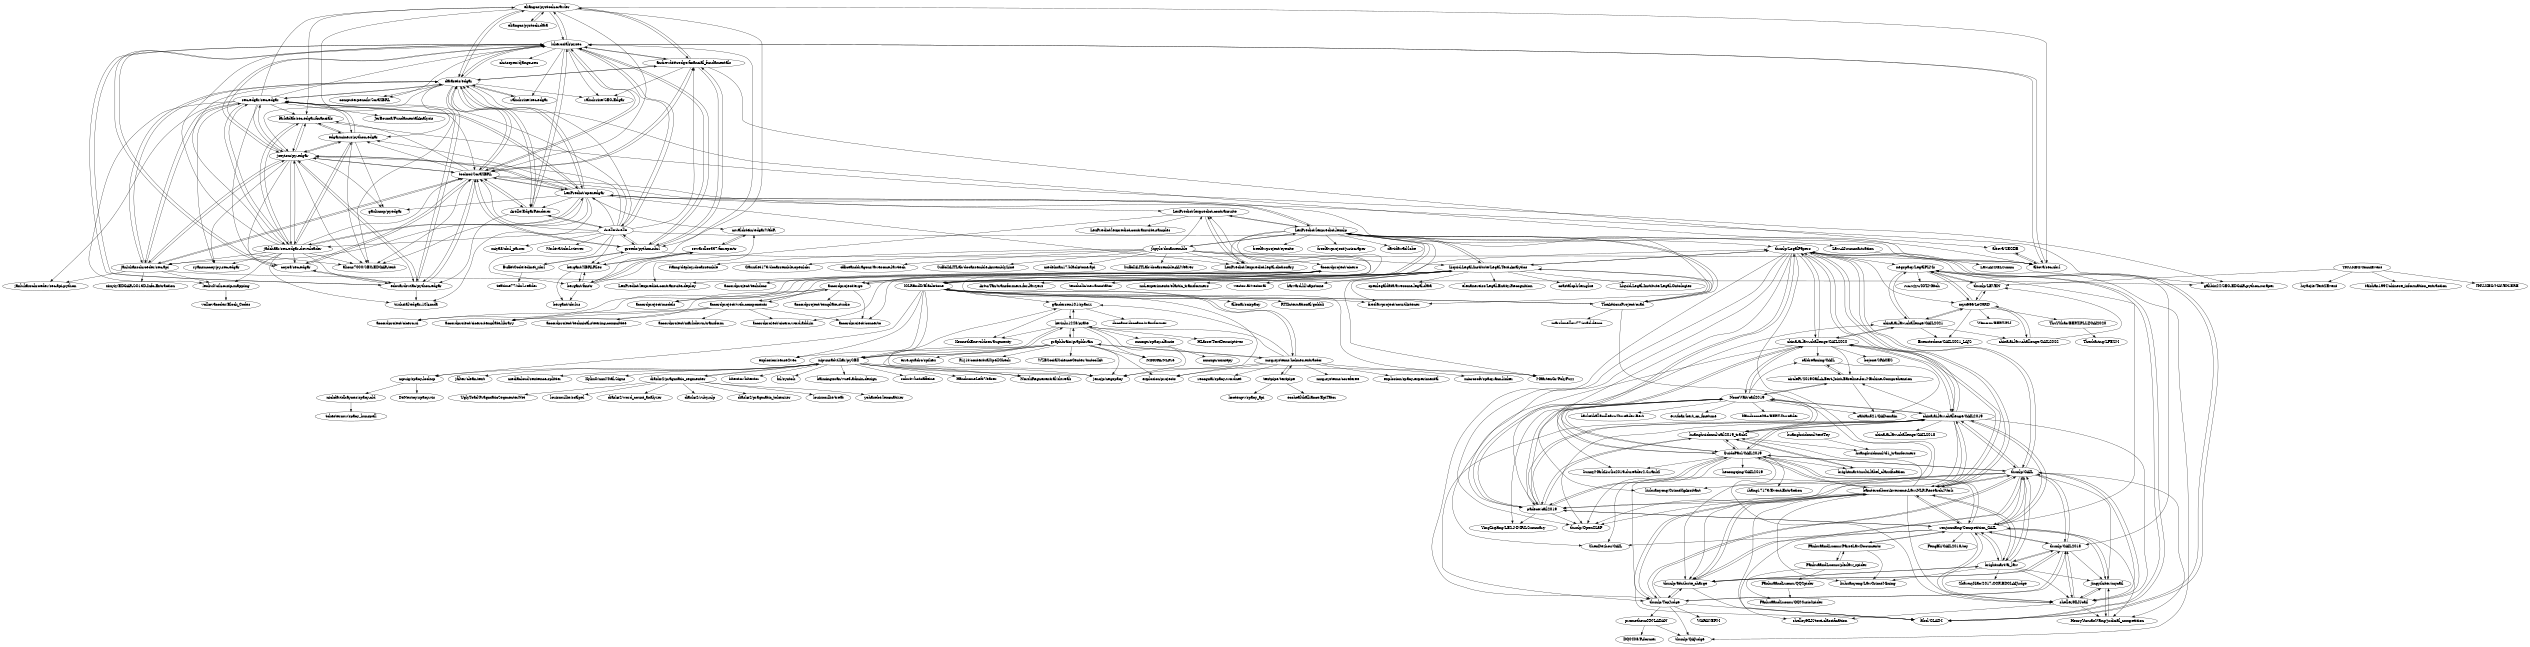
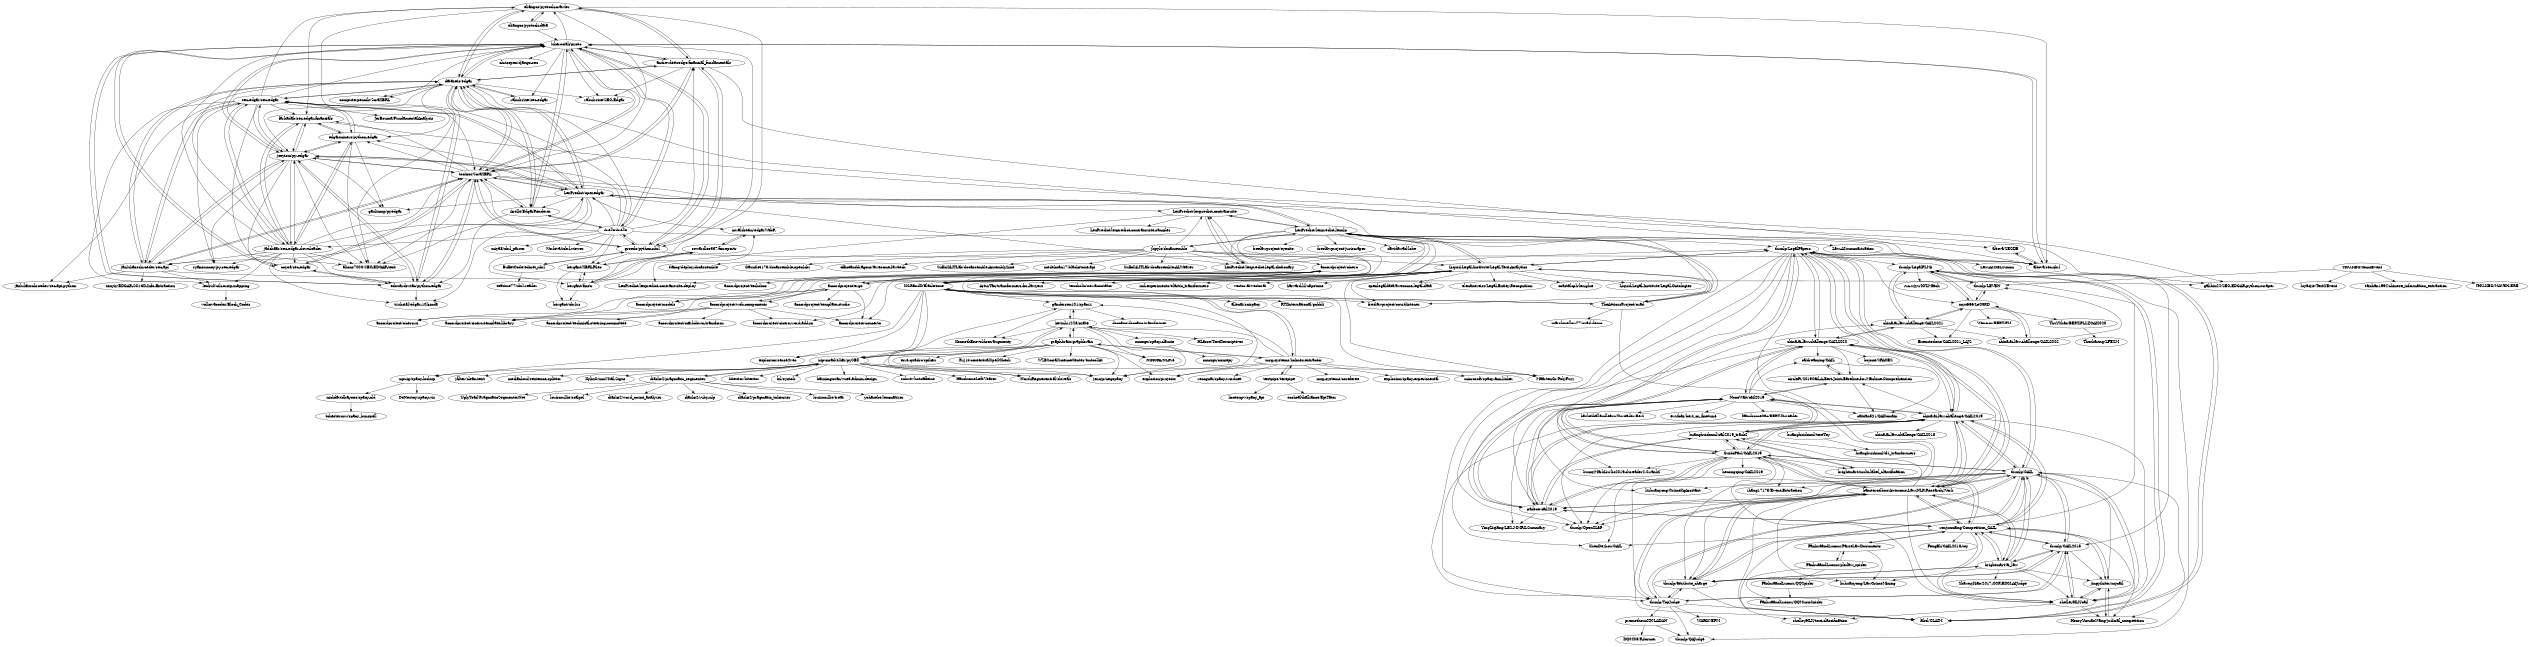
(558, 24) -> (546, 35)
(449, 225) -> none
(1915, 268) -> (1915, 268)
(2017, 505) -> (1905, 480)
